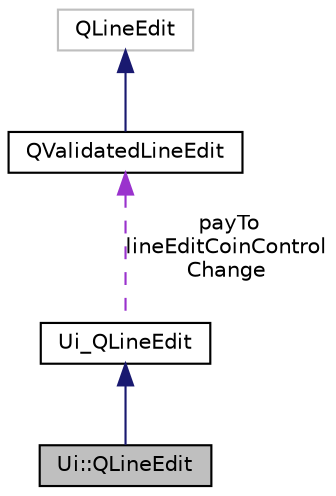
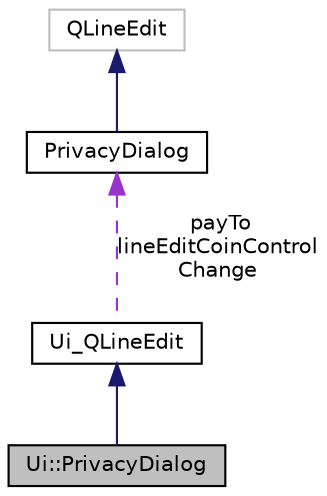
(126, 152) -> (117, 152)
(126, 466) -> (117, 466)
